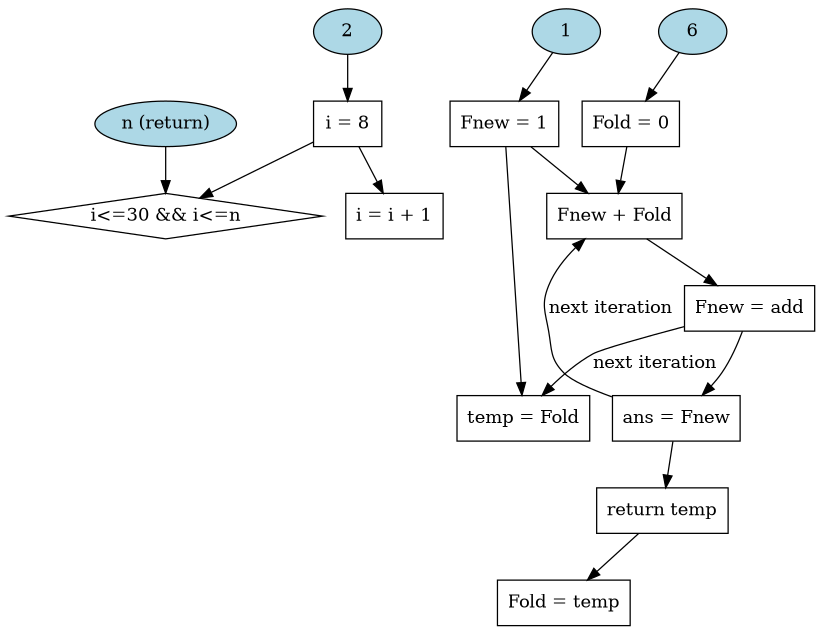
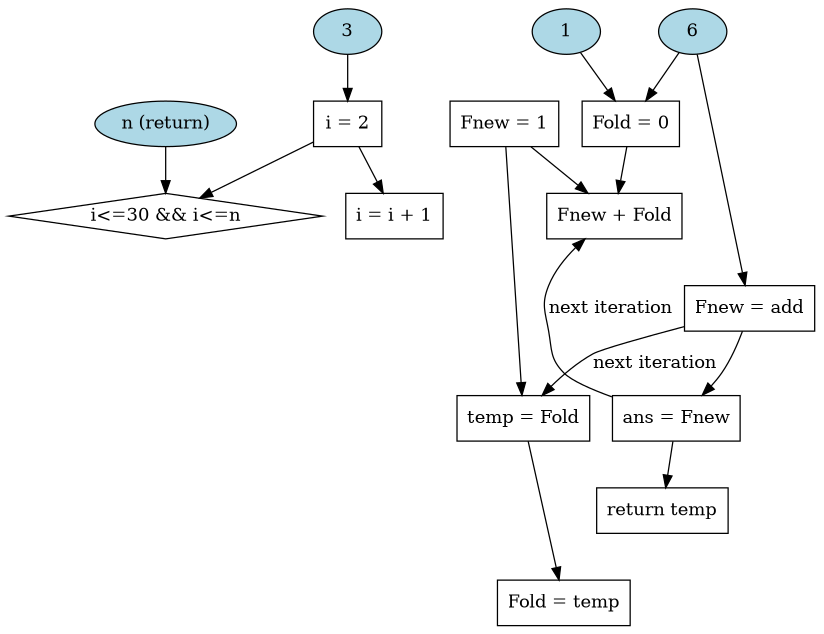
(348, 32) -> (348, 32)
(540, 72) -> (594, 72)
(348, 124) -> (348, 124)
(676, 259) -> (720, 164)
(618, 553) -> (542, 504)
